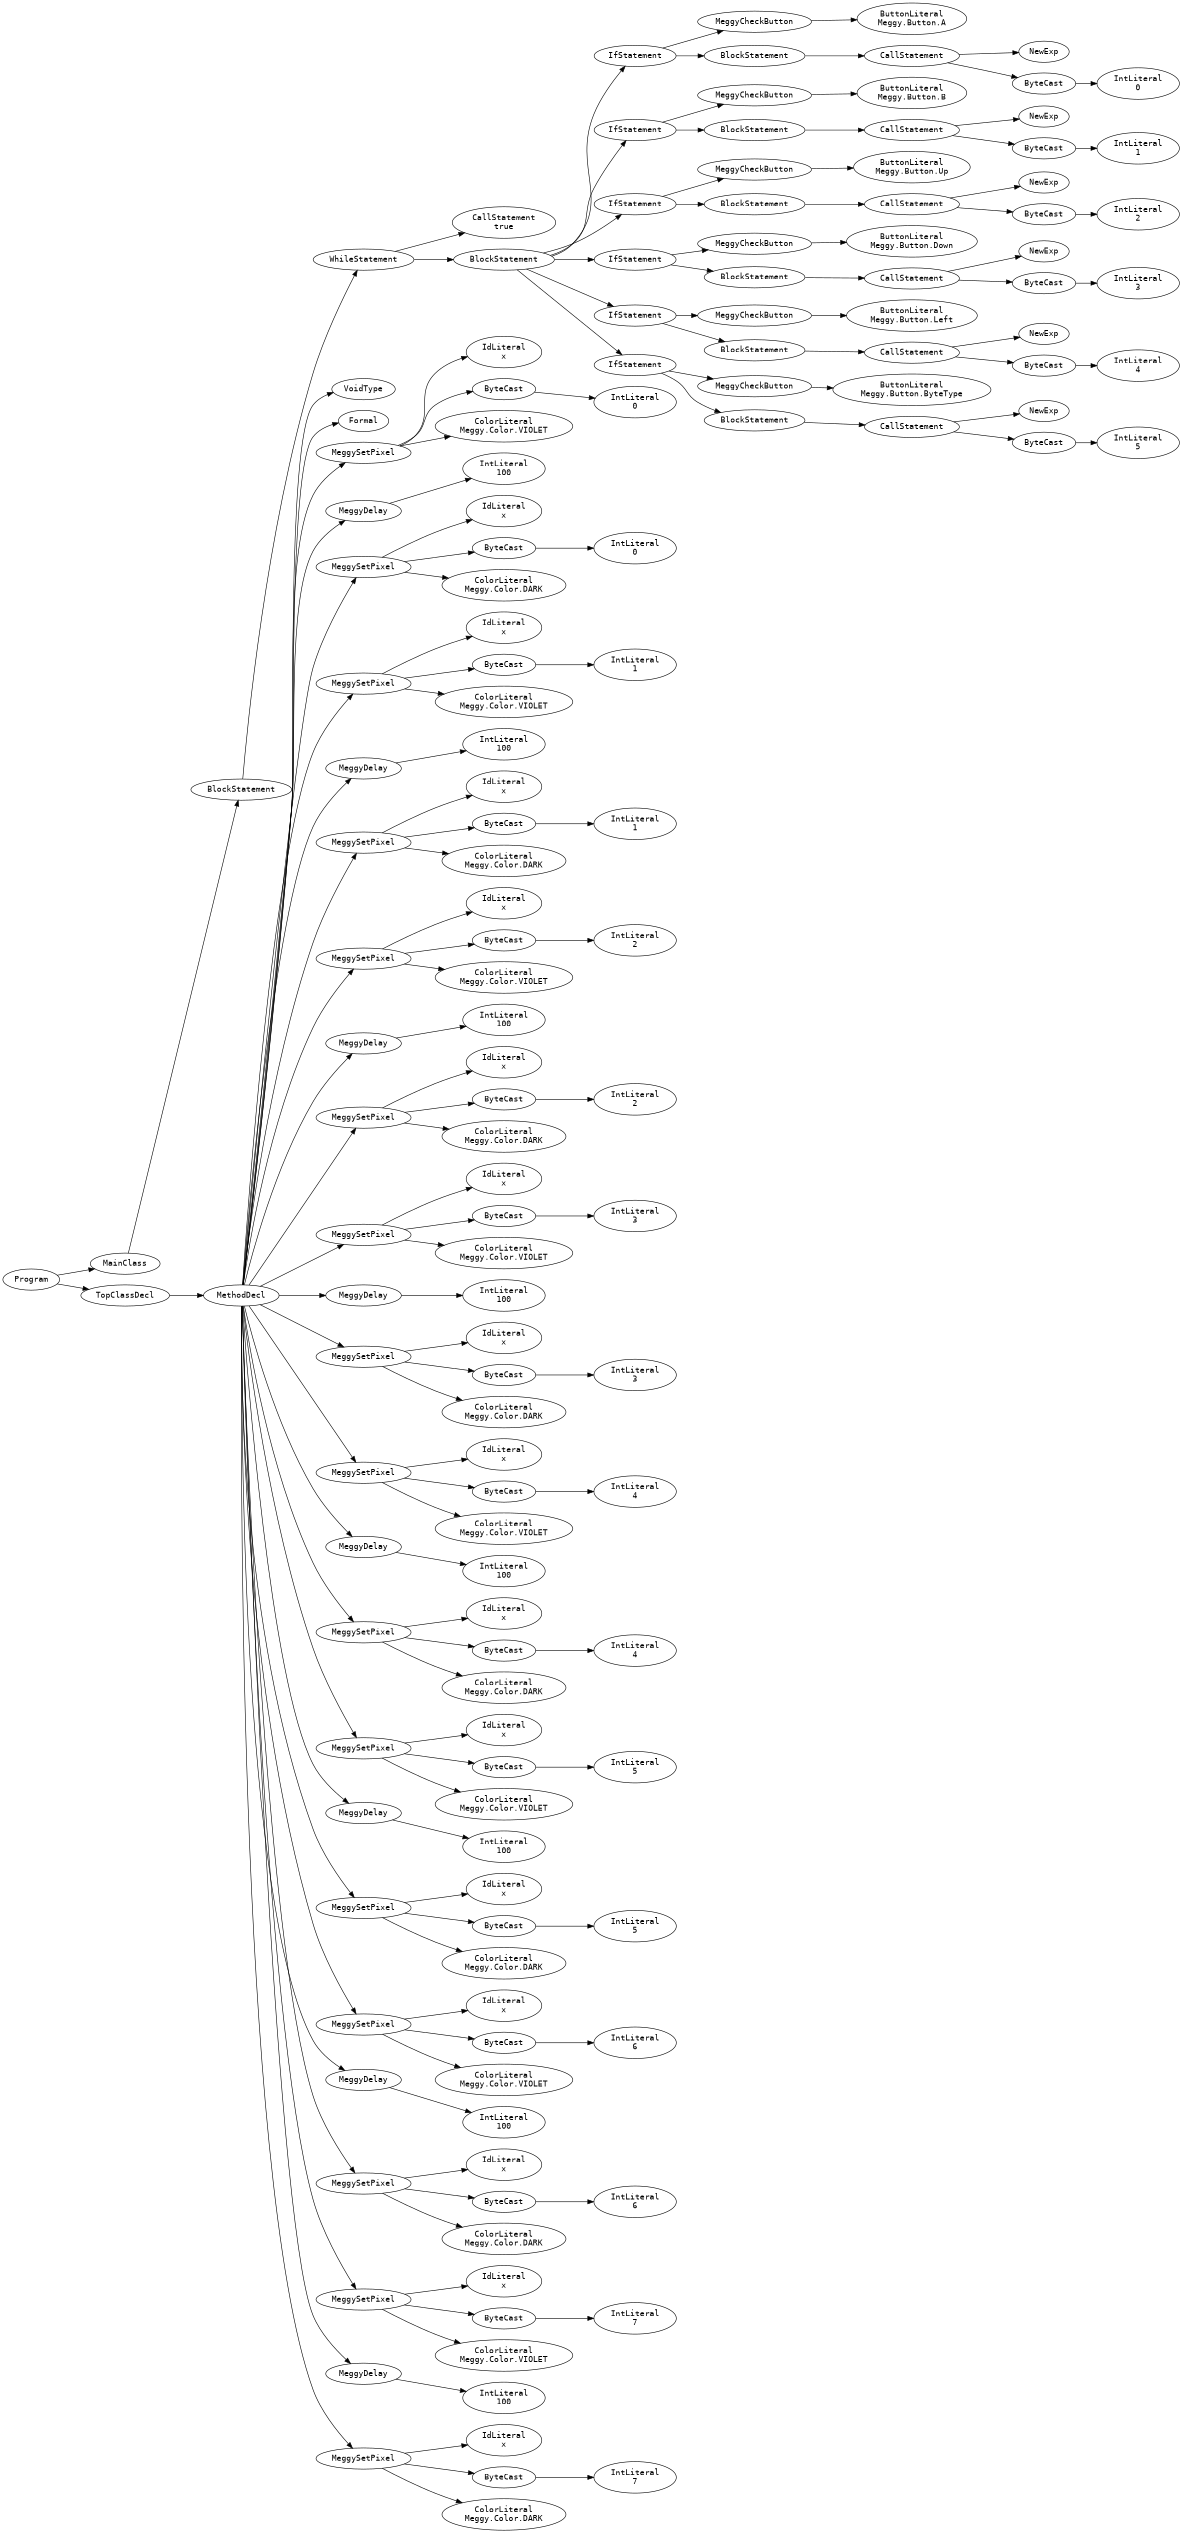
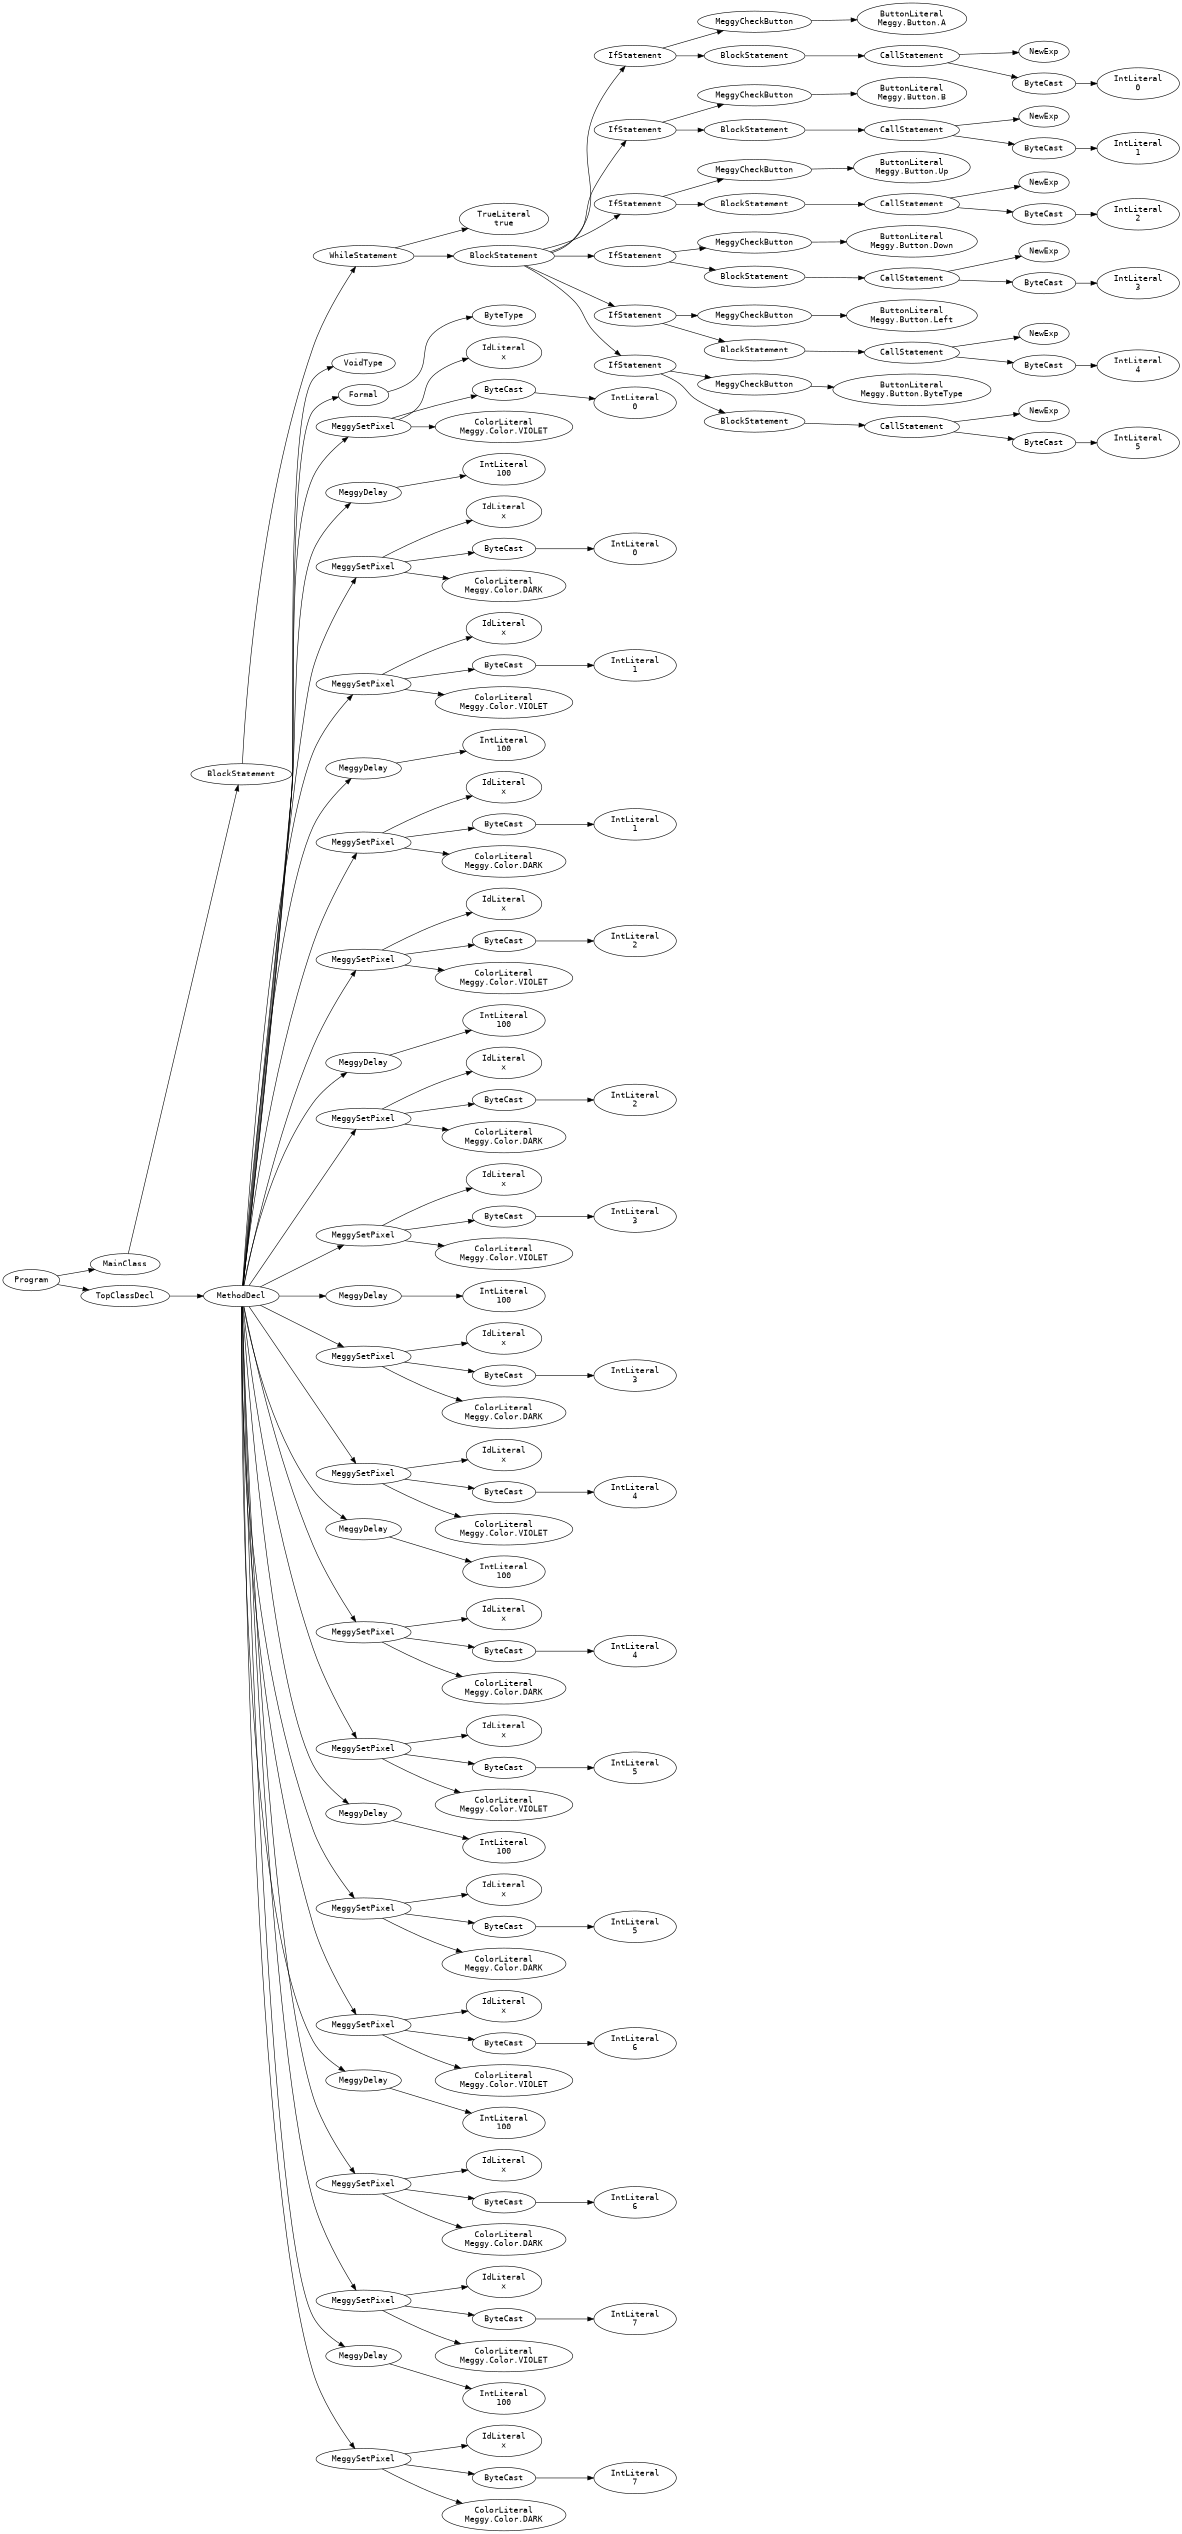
(504, 222) -> (504, 219)
none -> (504, 316)
